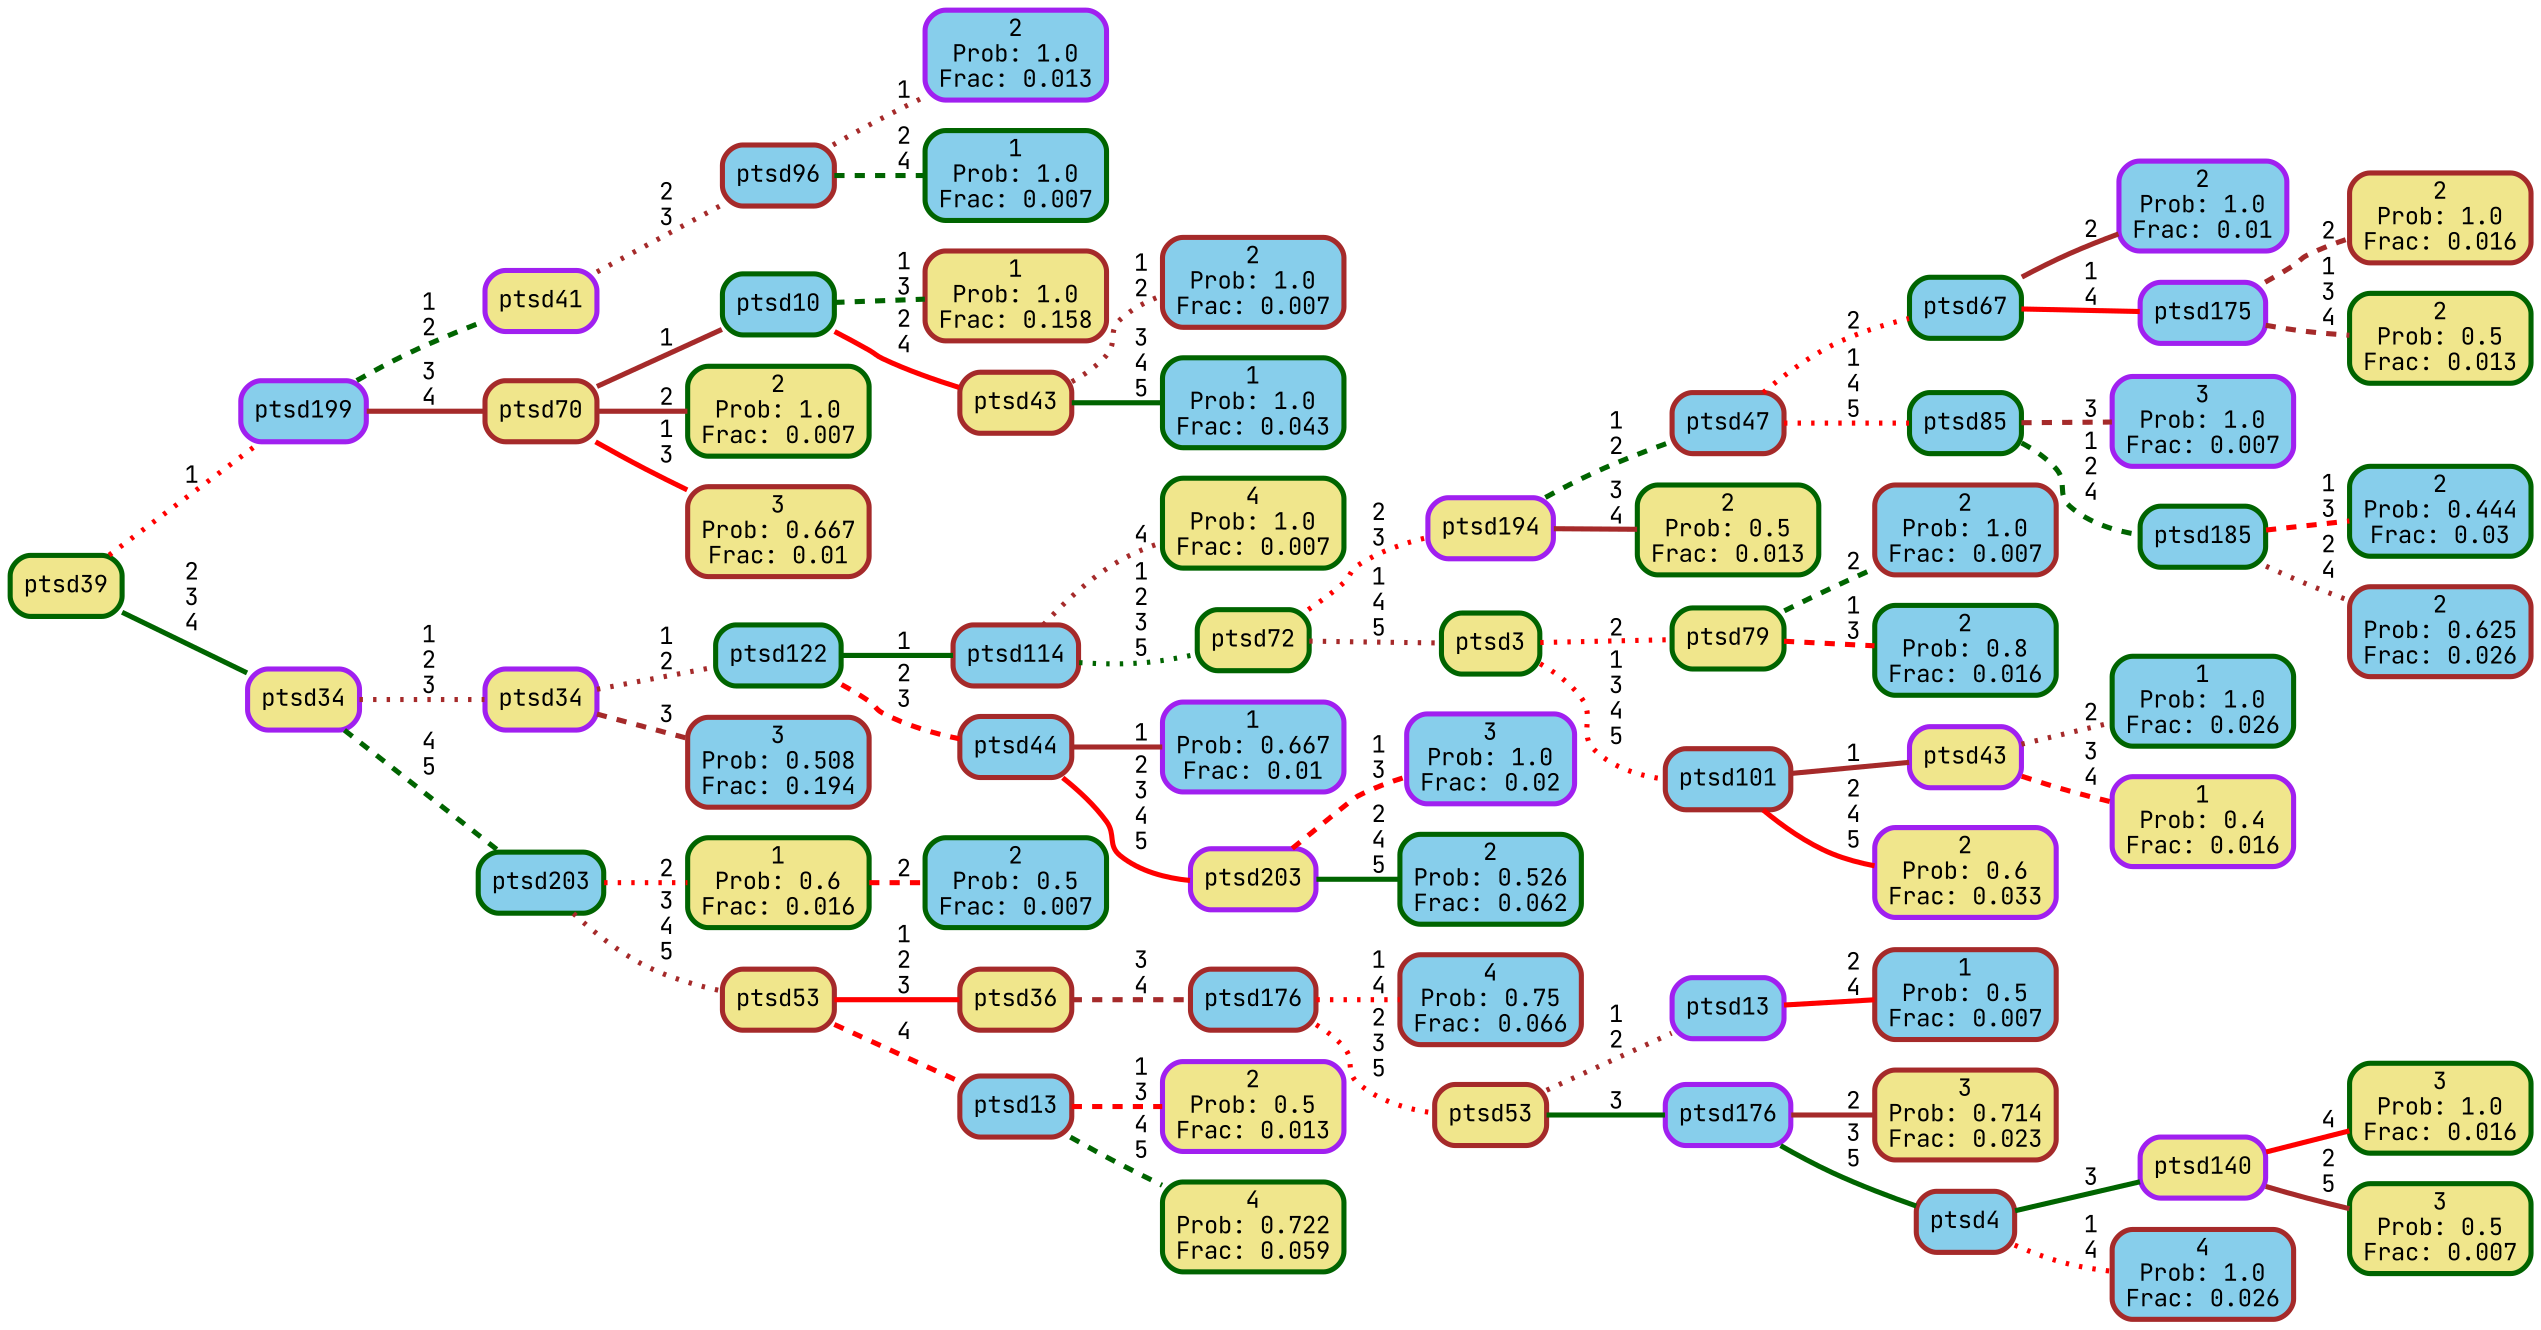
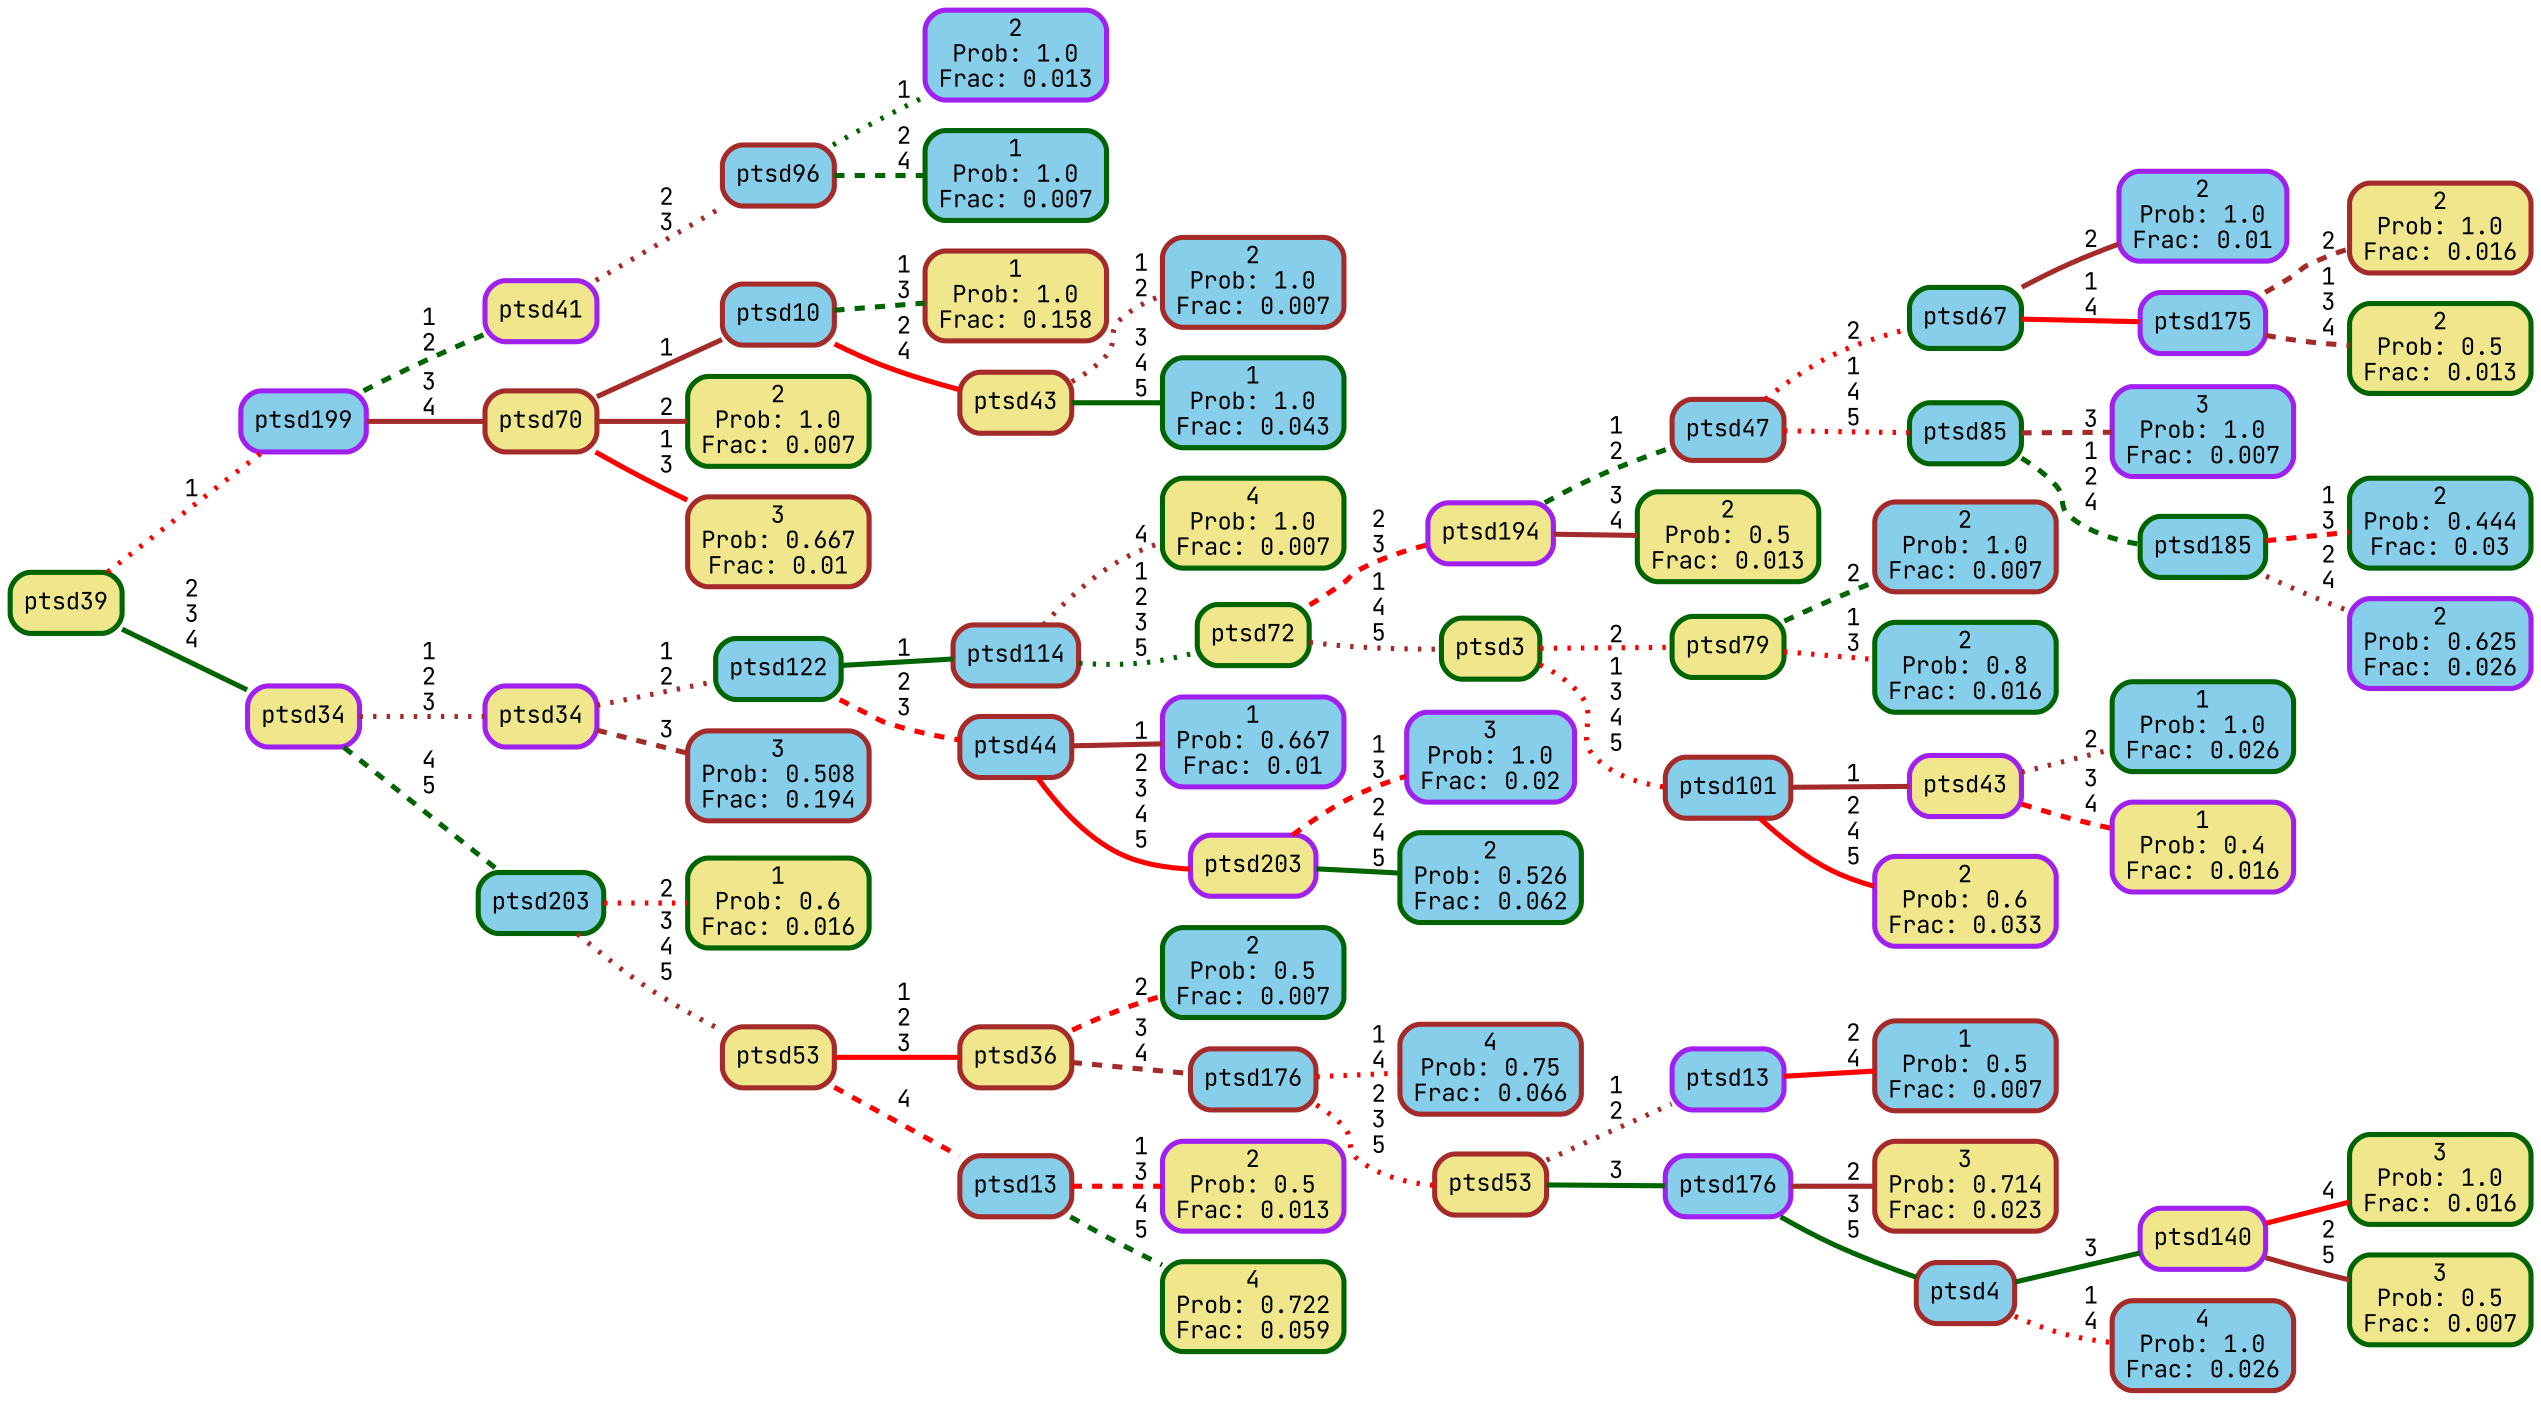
(878, 120) -> (878, 120)
(778, 304) -> (778, 315)
(1361, 563) -> (1365, 567)
(2440, 632) -> (2440, 644)
(1829, 644) -> (1829, 656)
(897, 883) -> (1116, 1011)
